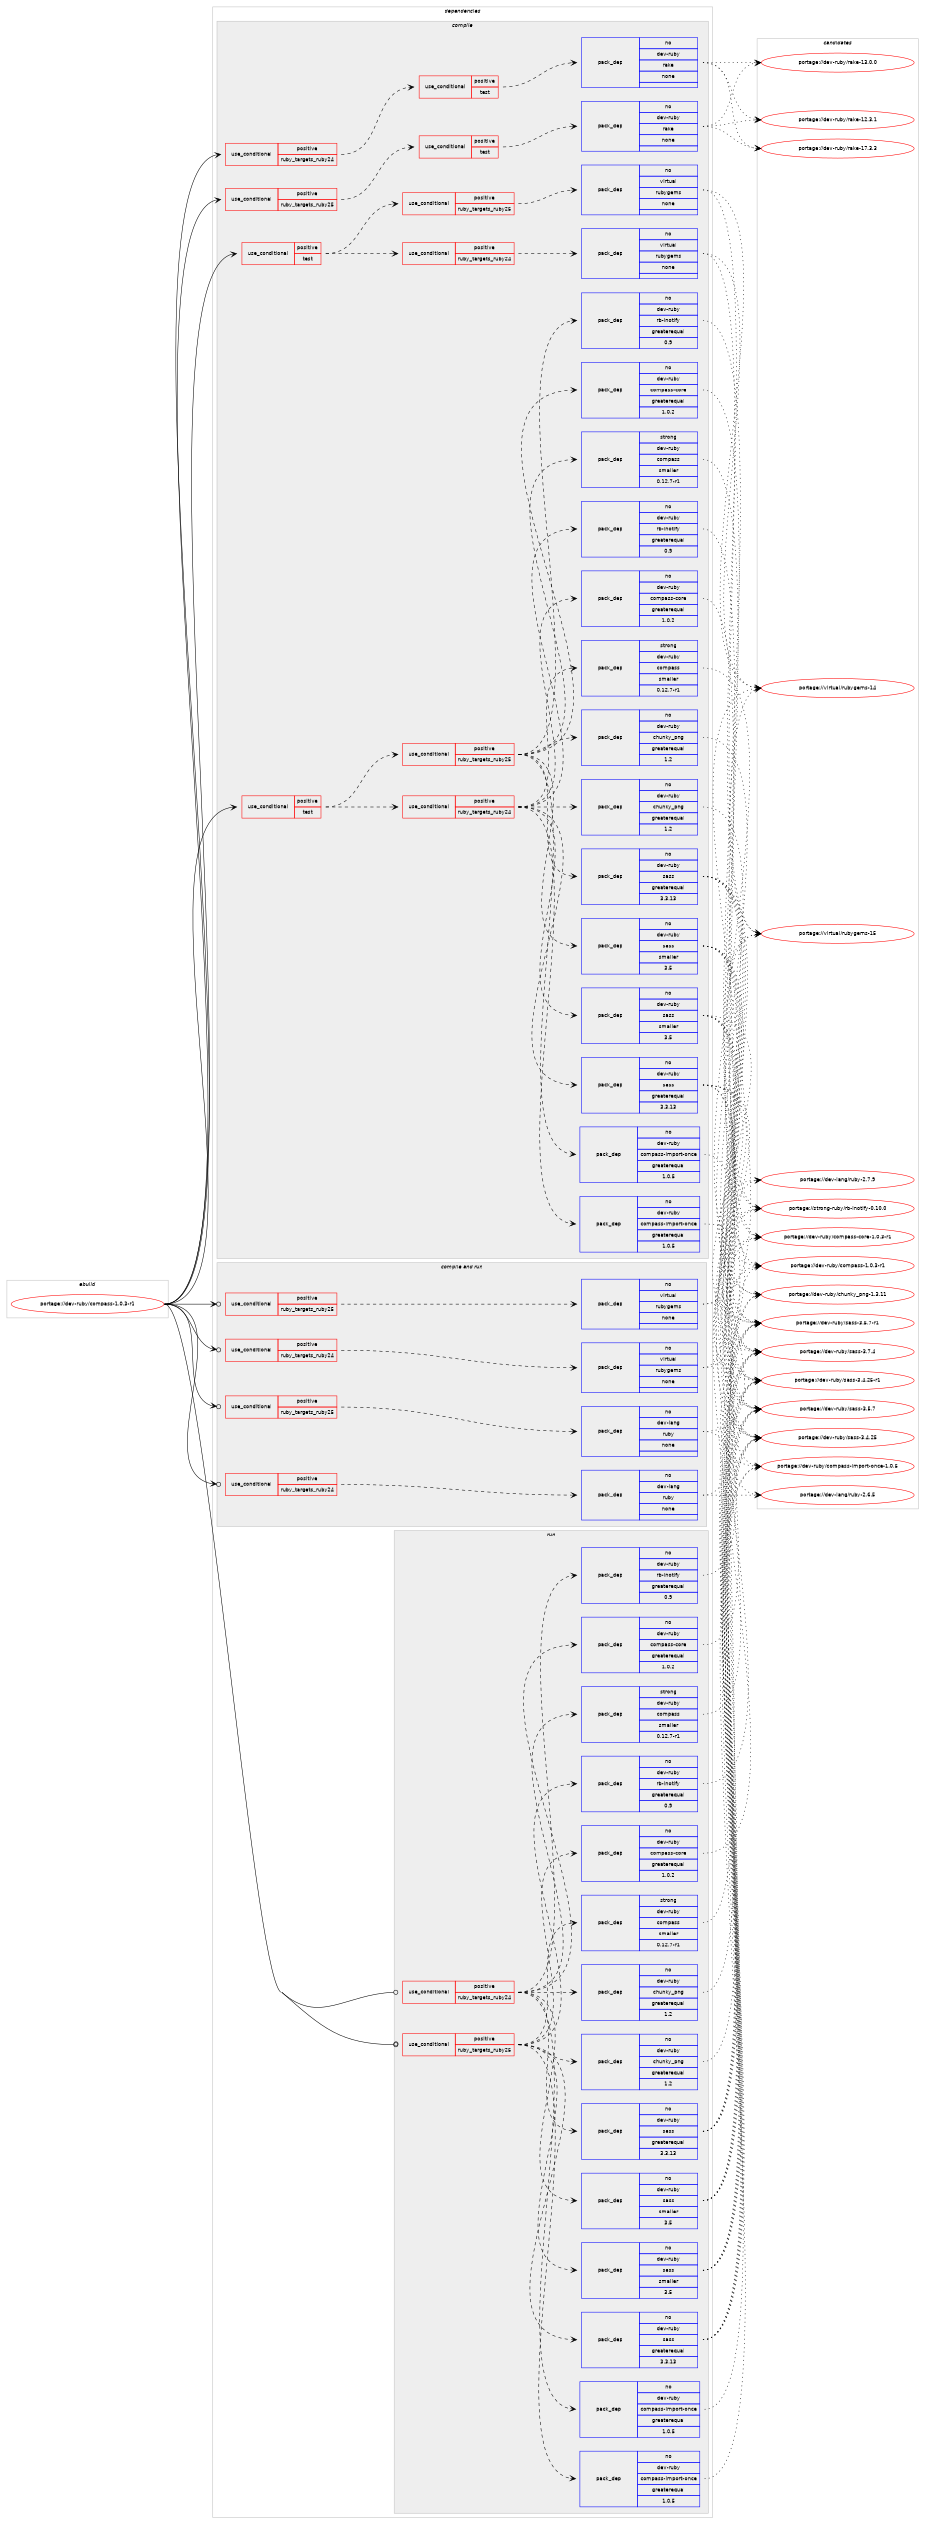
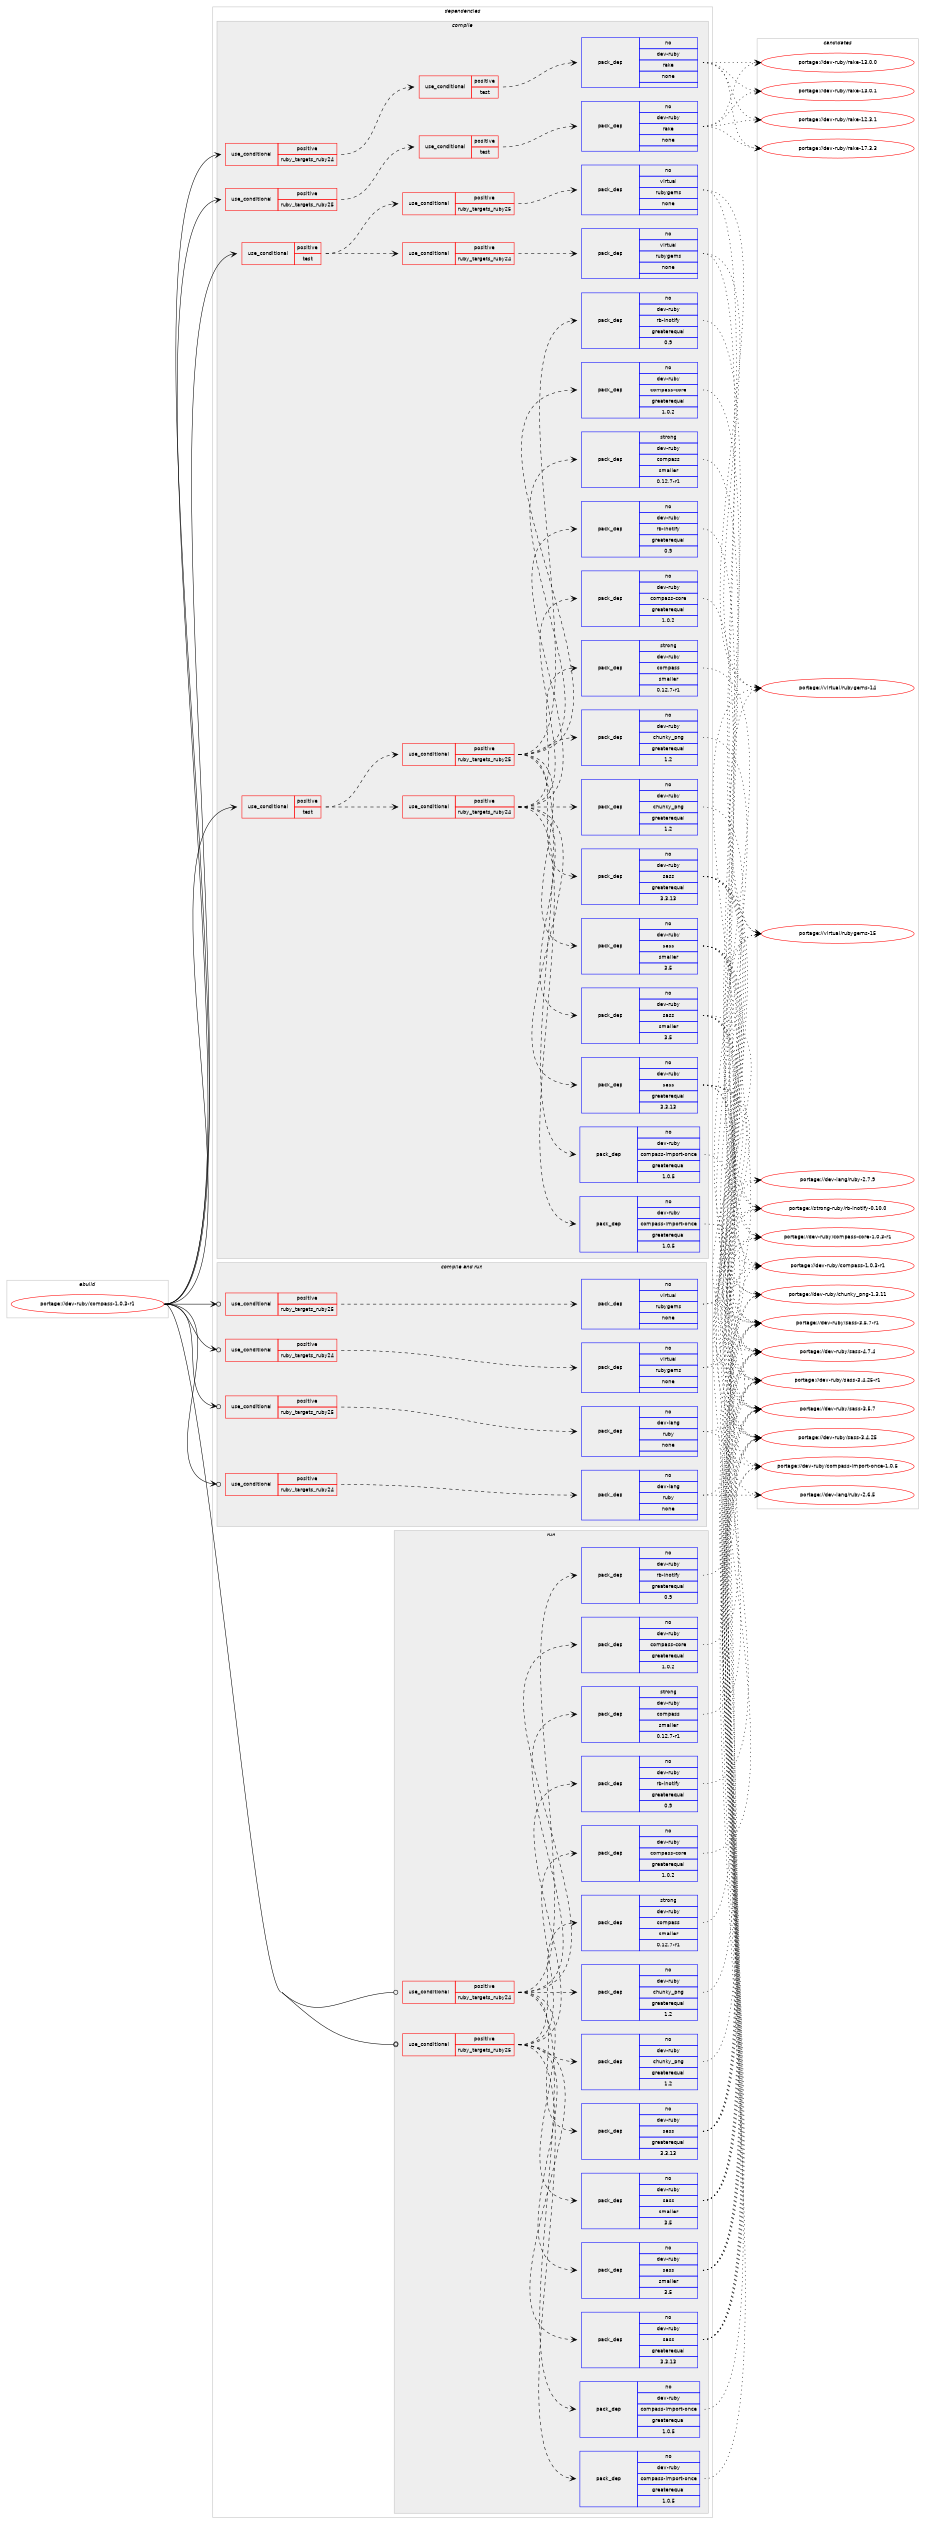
none -> (838, 91)
(838, 1352) -> (838, 1352)
